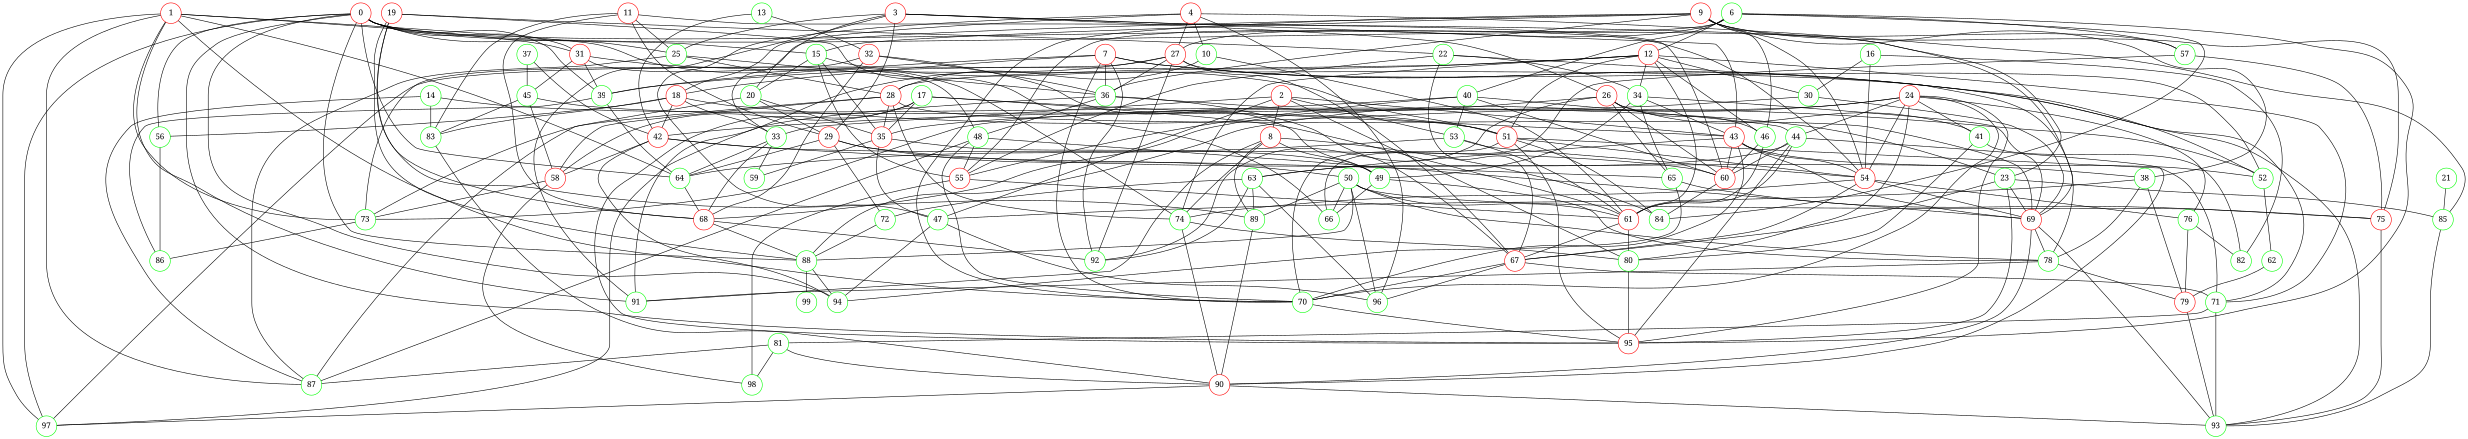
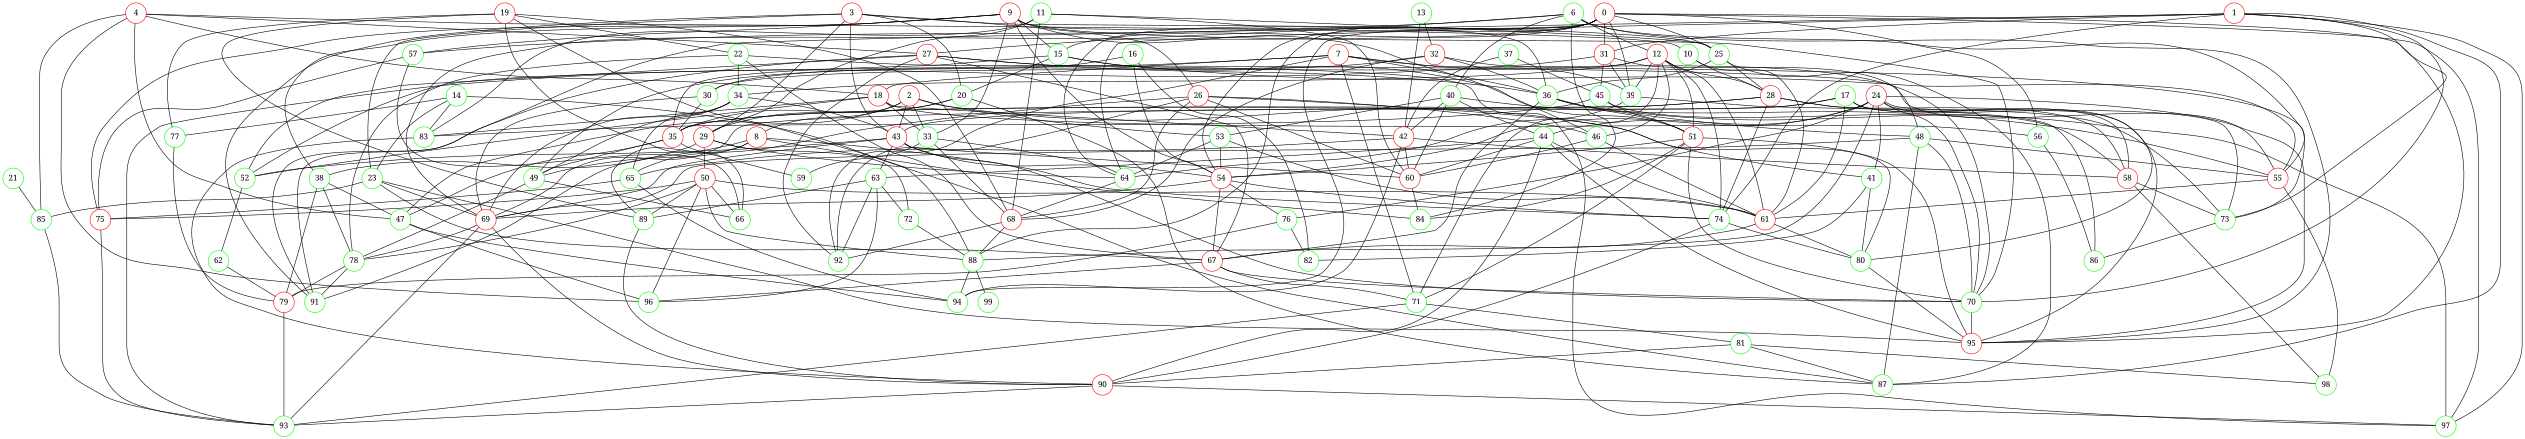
(628, 13) -> (1041, 13)
none -> (175, 137)
(1349, 178) -> (705, 178)
